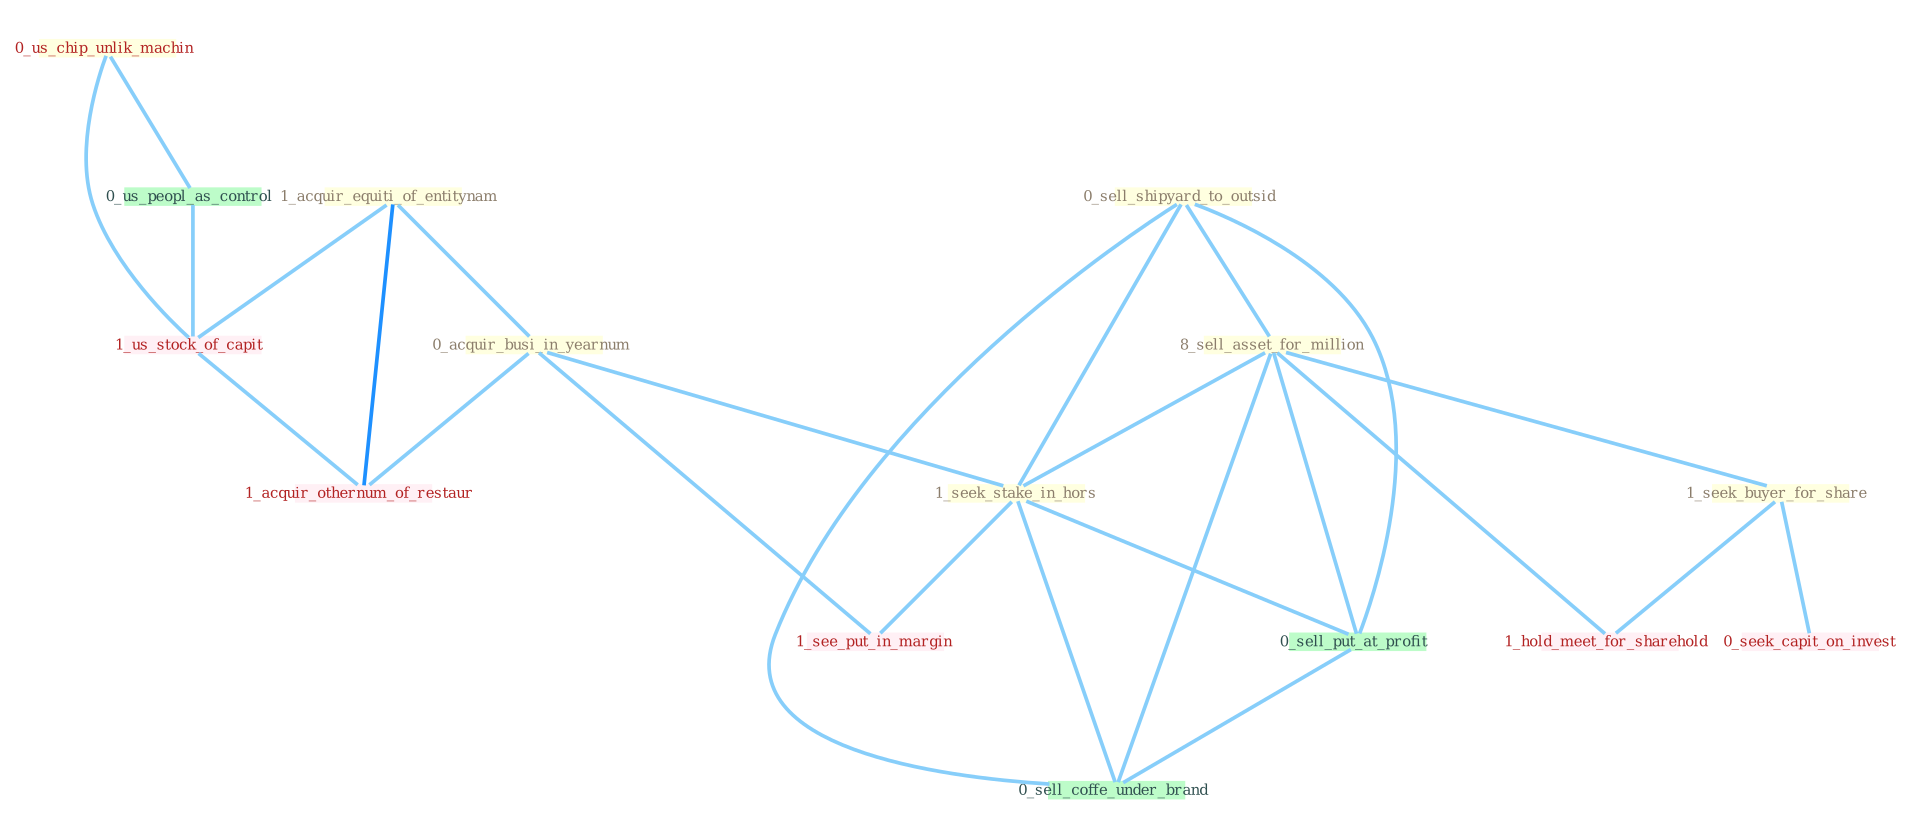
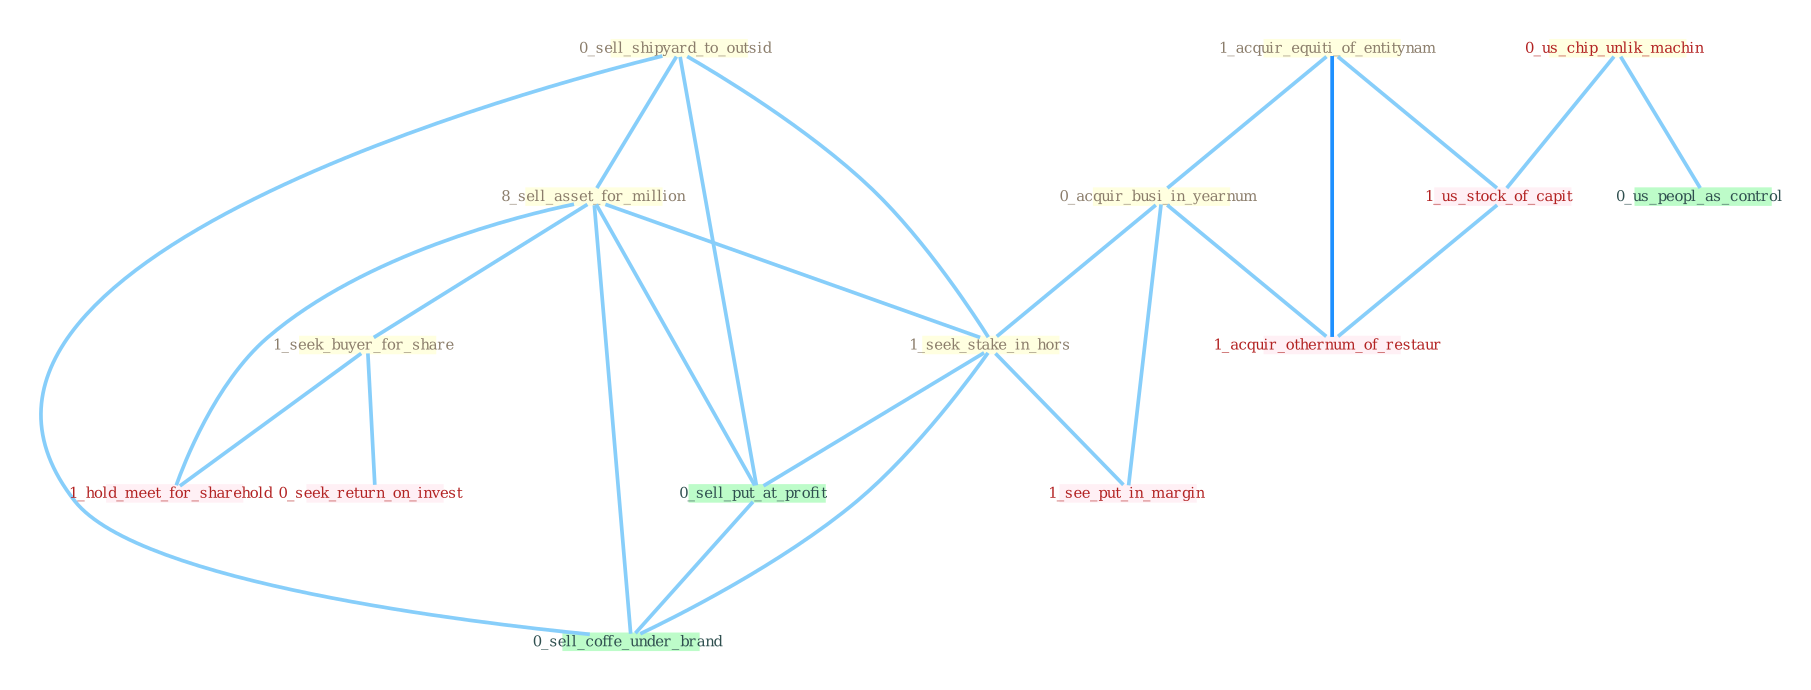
(193, 271) -> none
(1810, 642) -> (375, 493)
